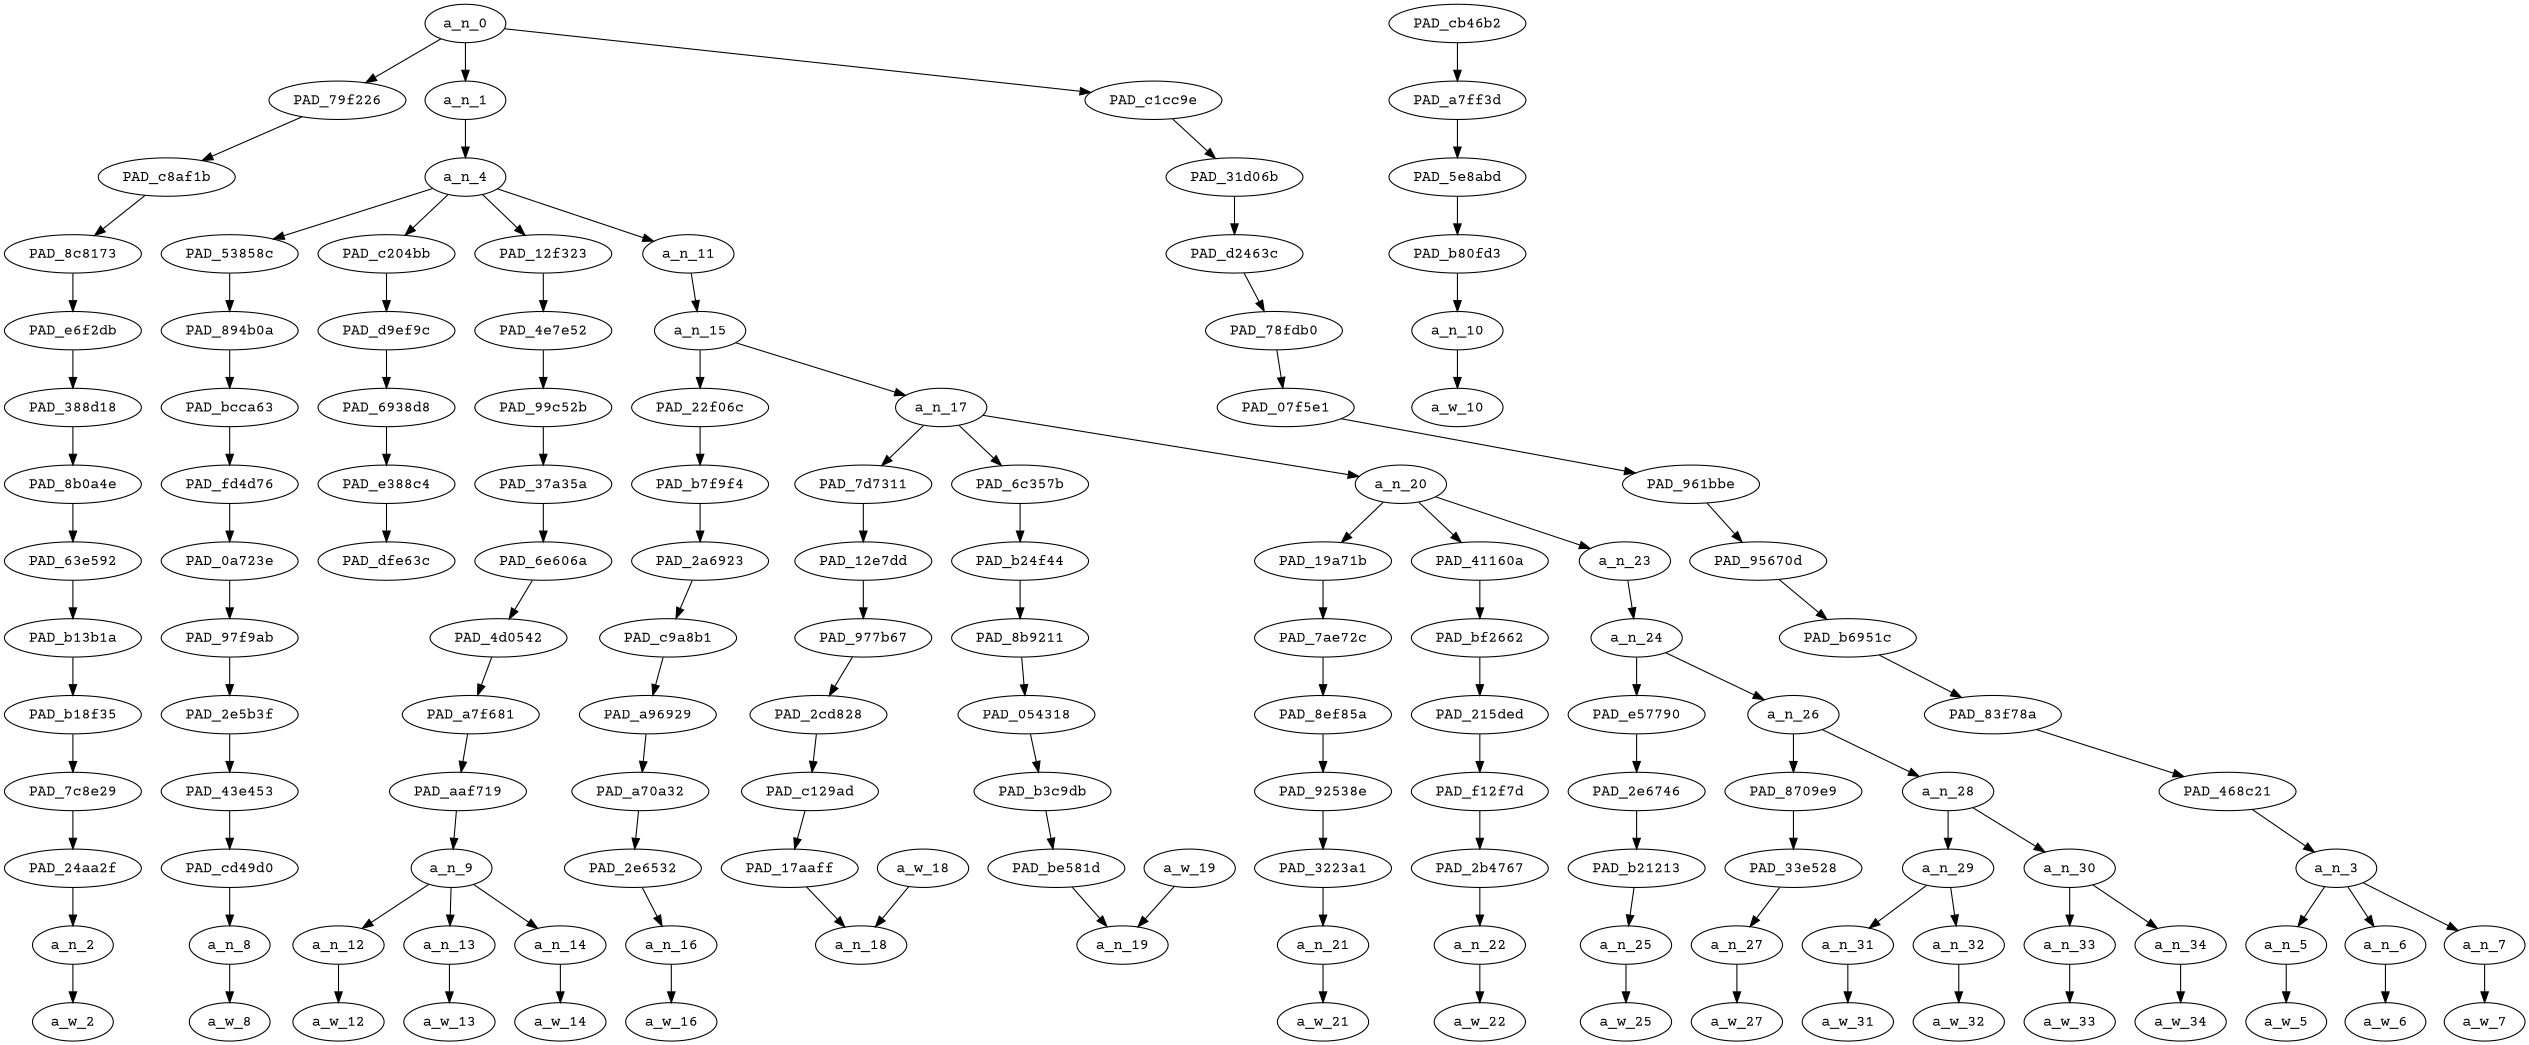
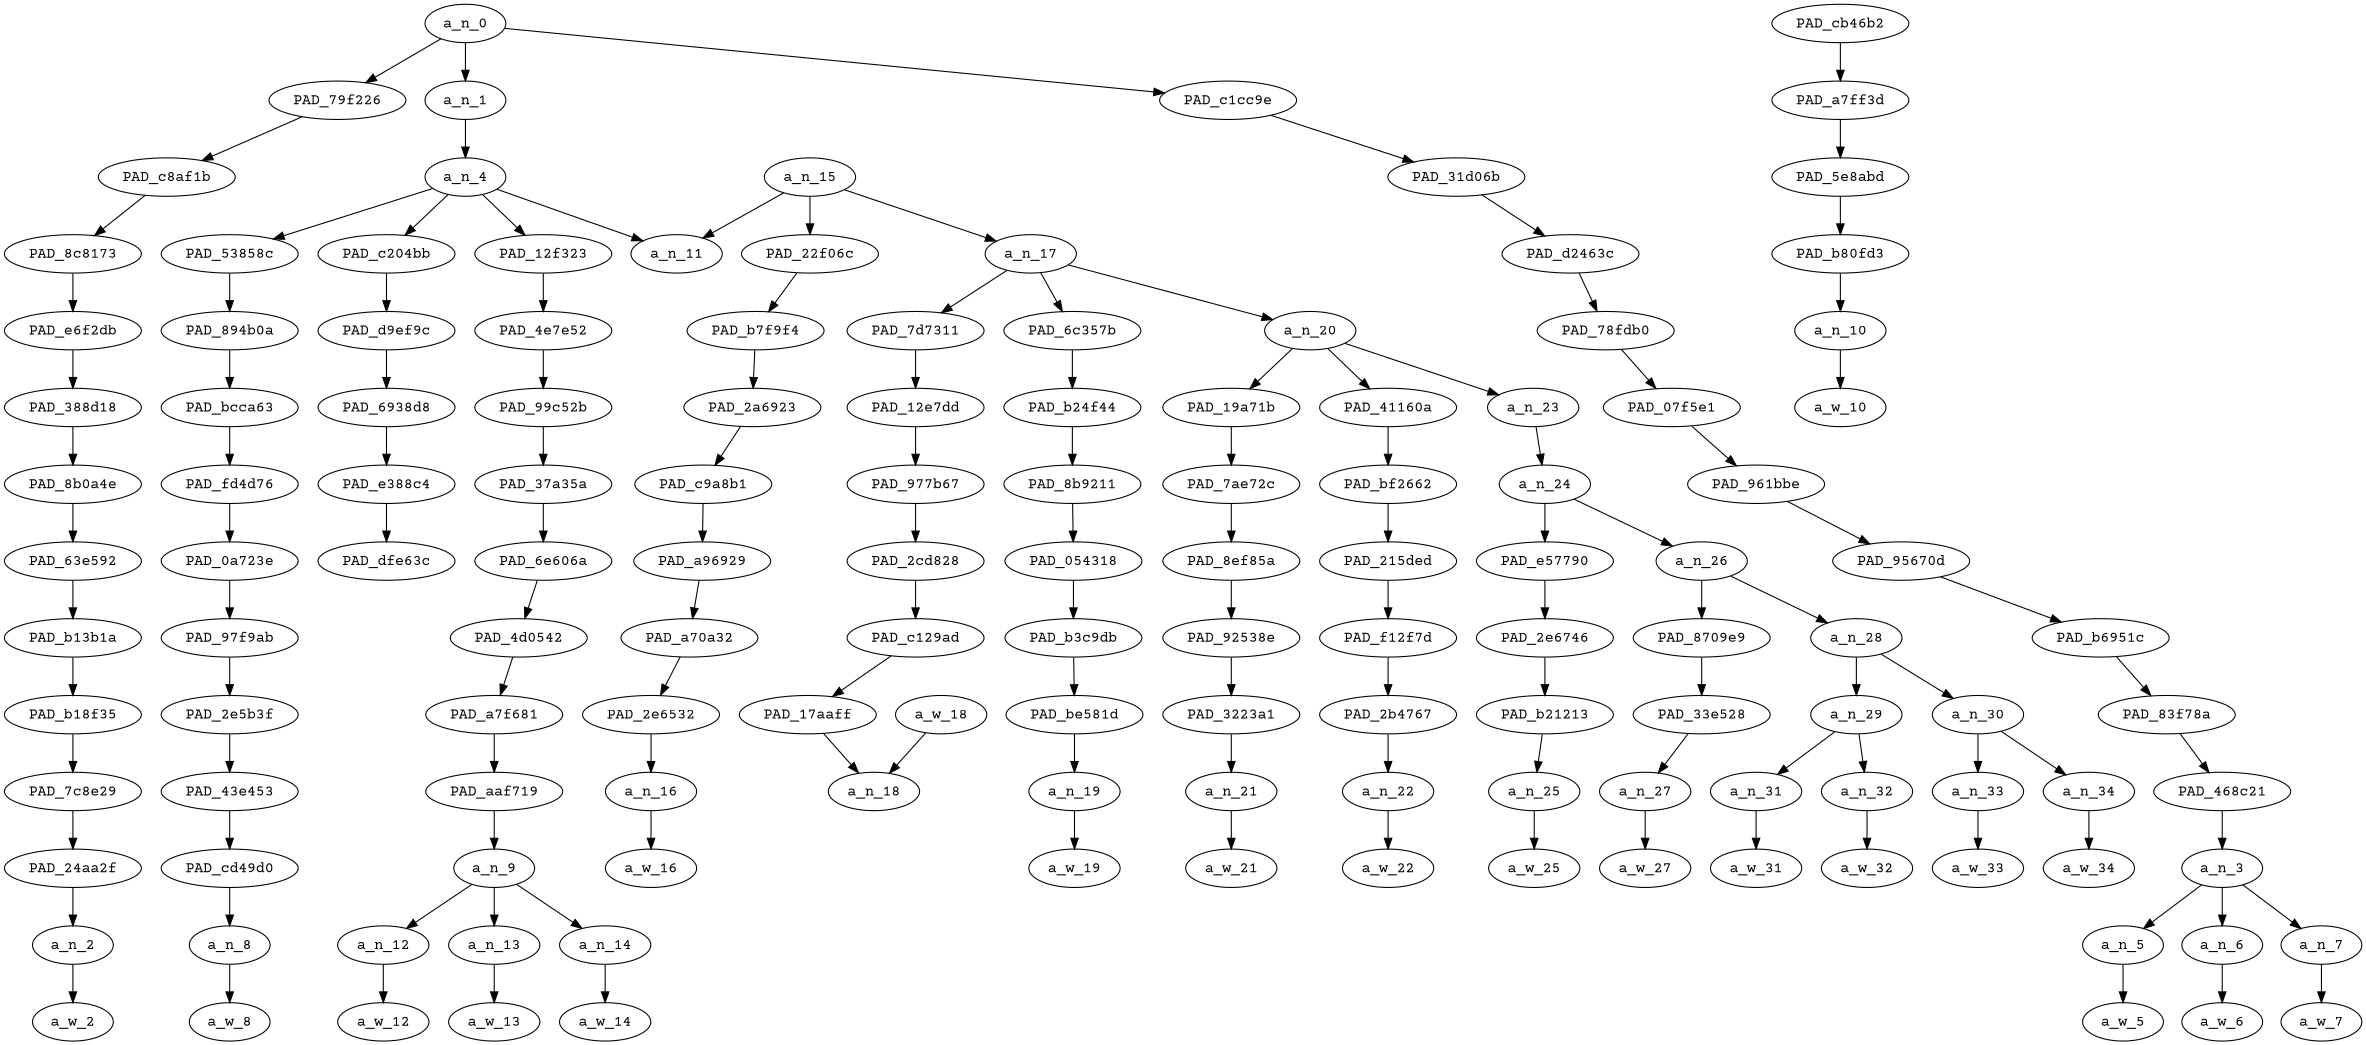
(693, 287) -> (748, 213)
(1160, 903) -> (1074, 825)
